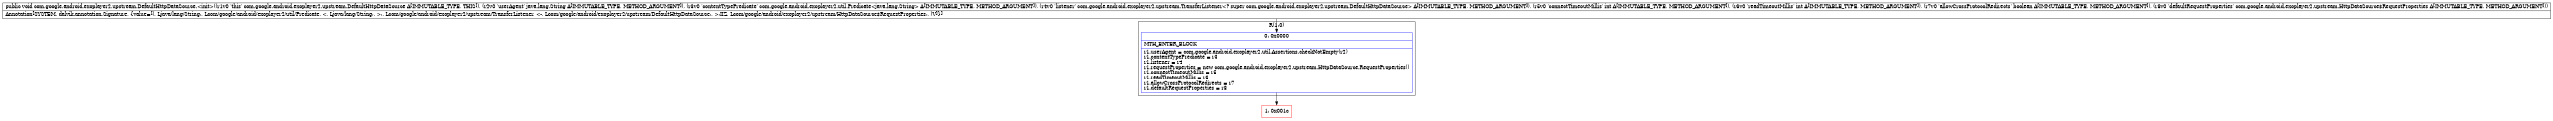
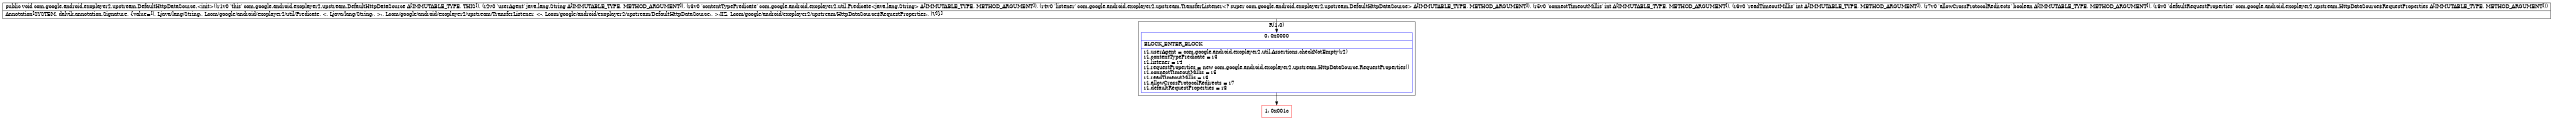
(1170, 44) -> (1173, 44)
